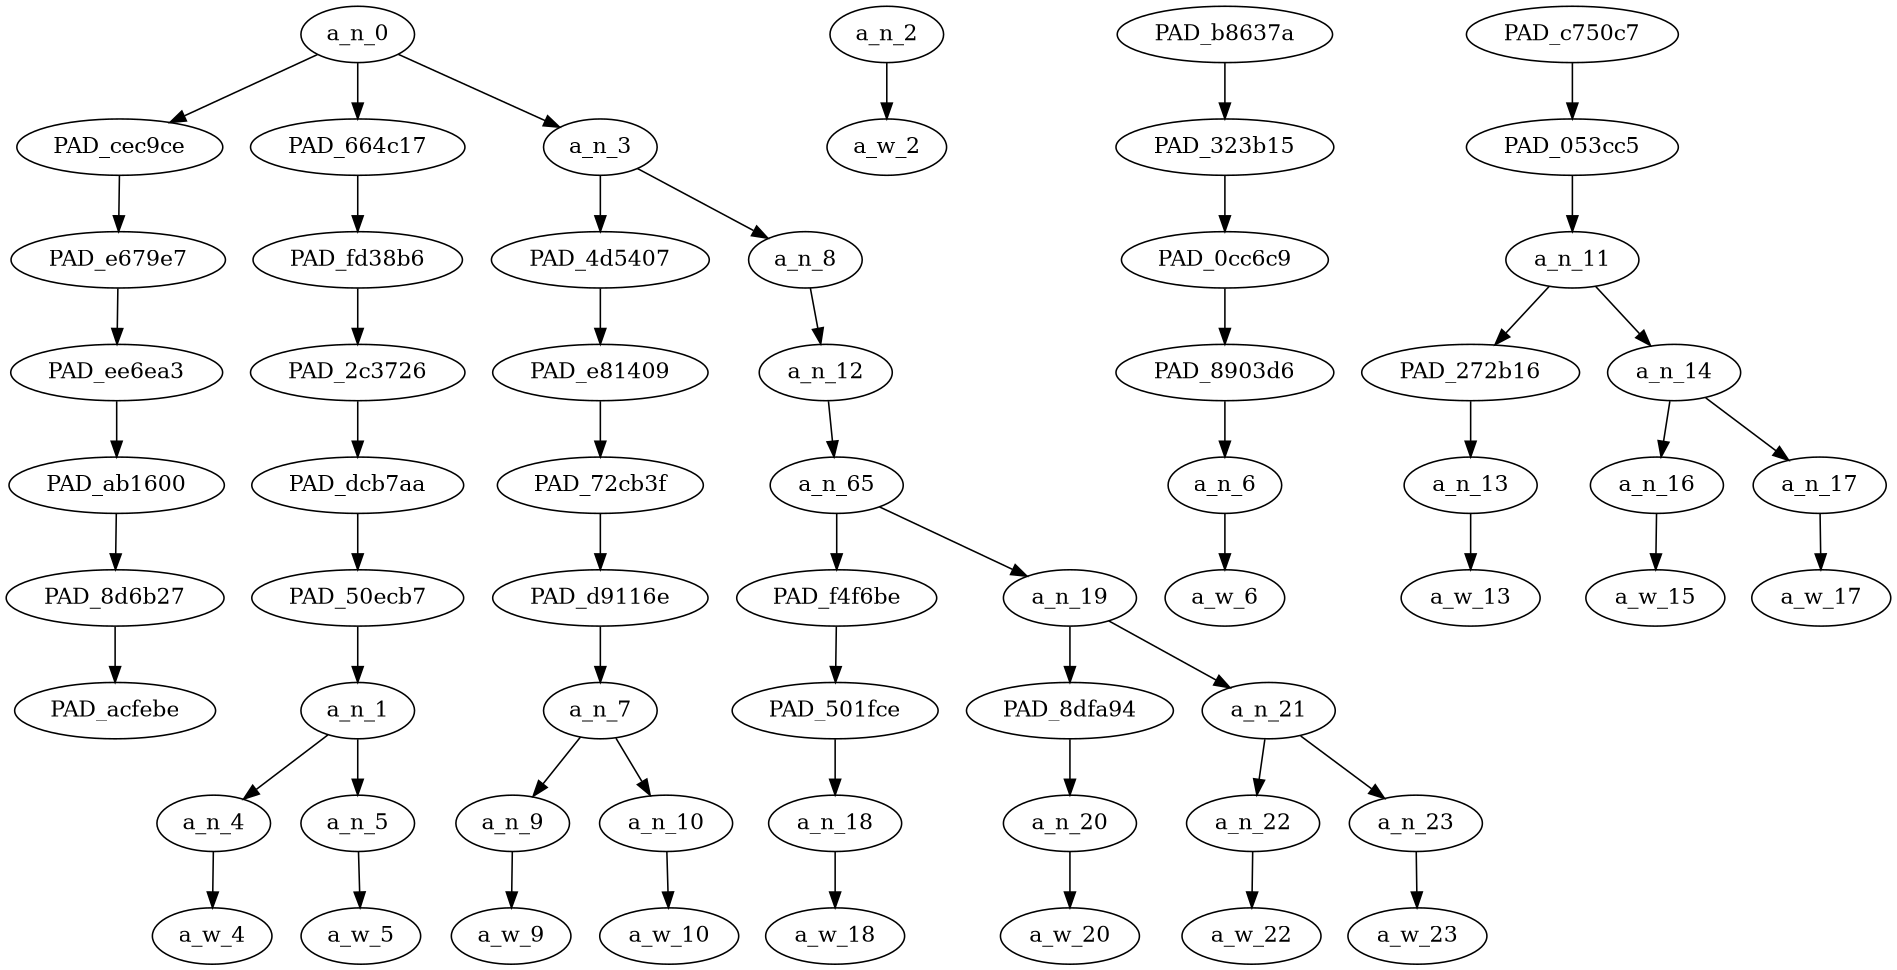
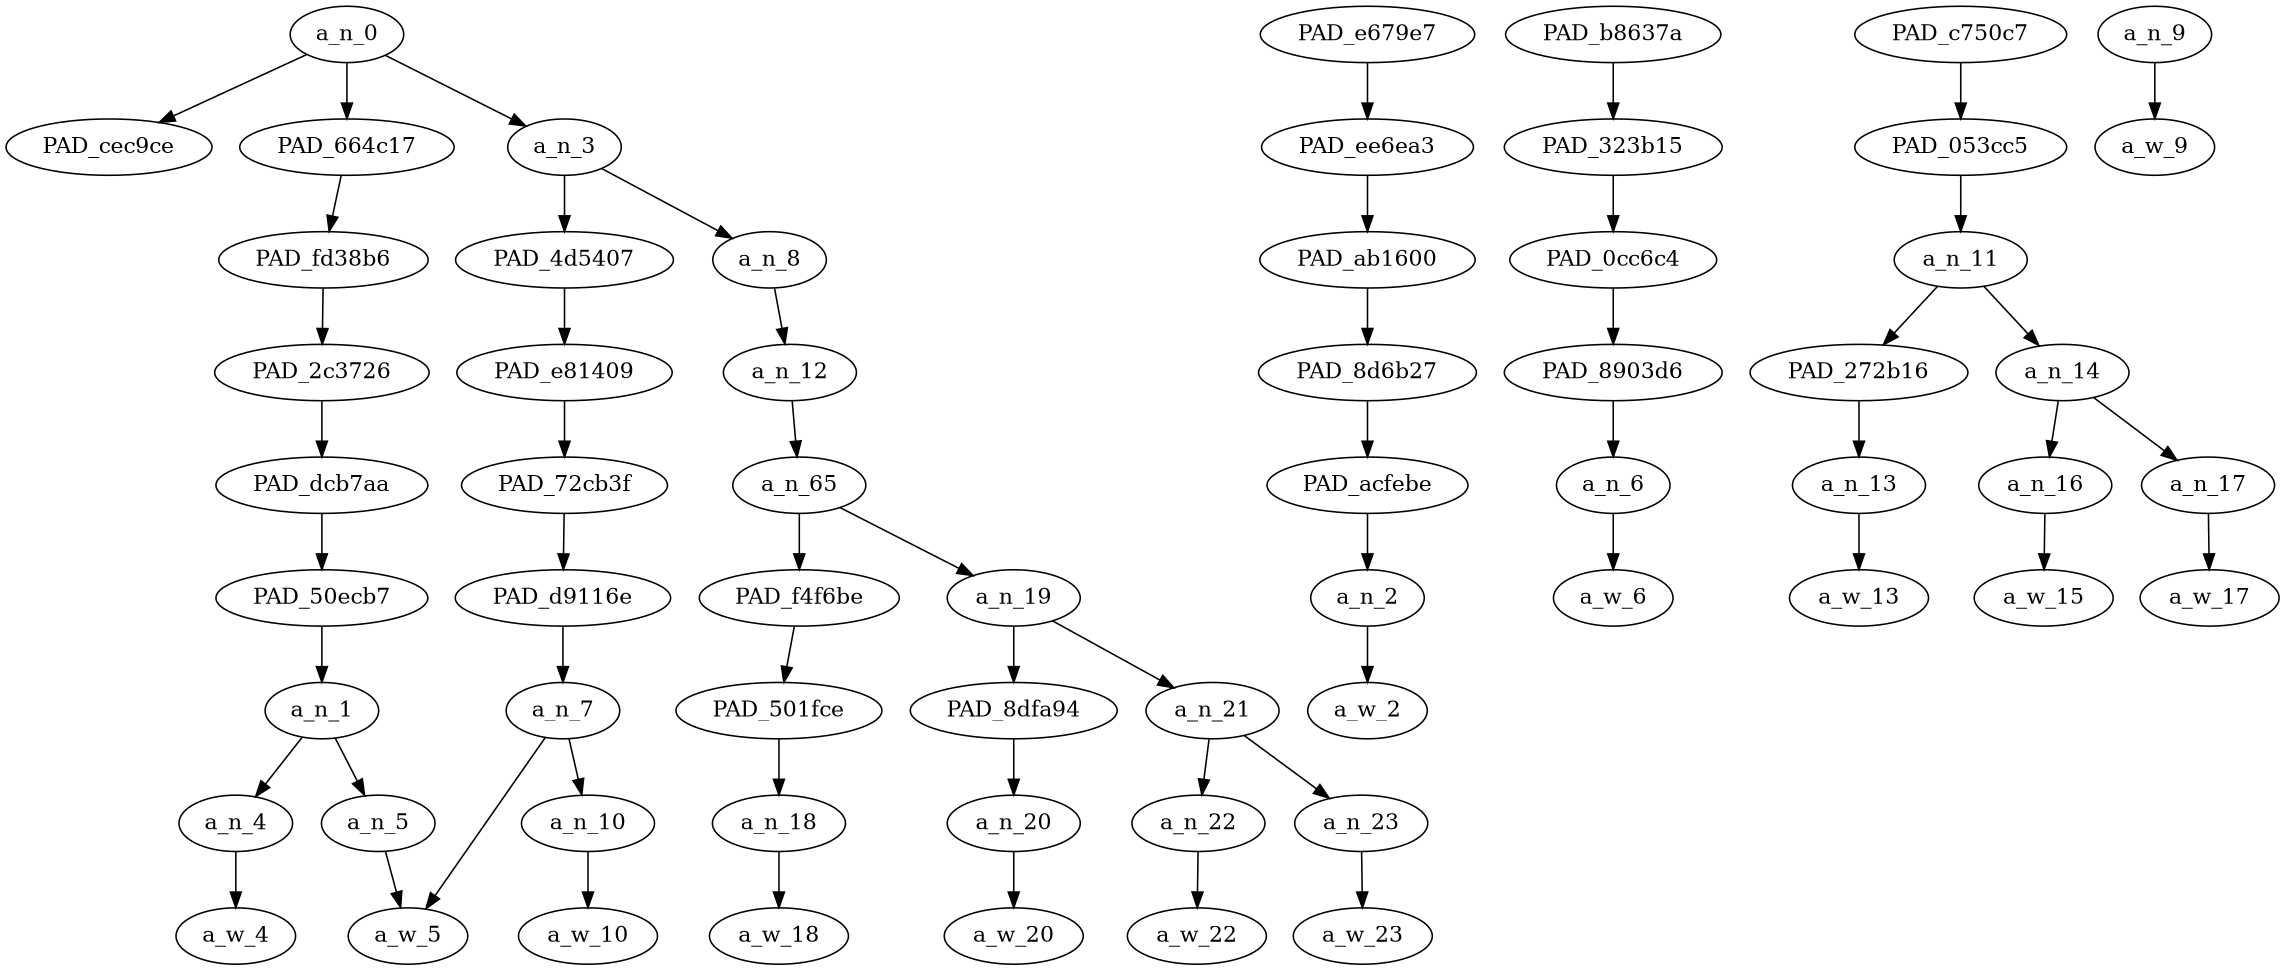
(119, 196) -> none
(1225, 260) -> (1613, 260)
none -> (1367, 534)
(562, 760) -> (490, 817)
